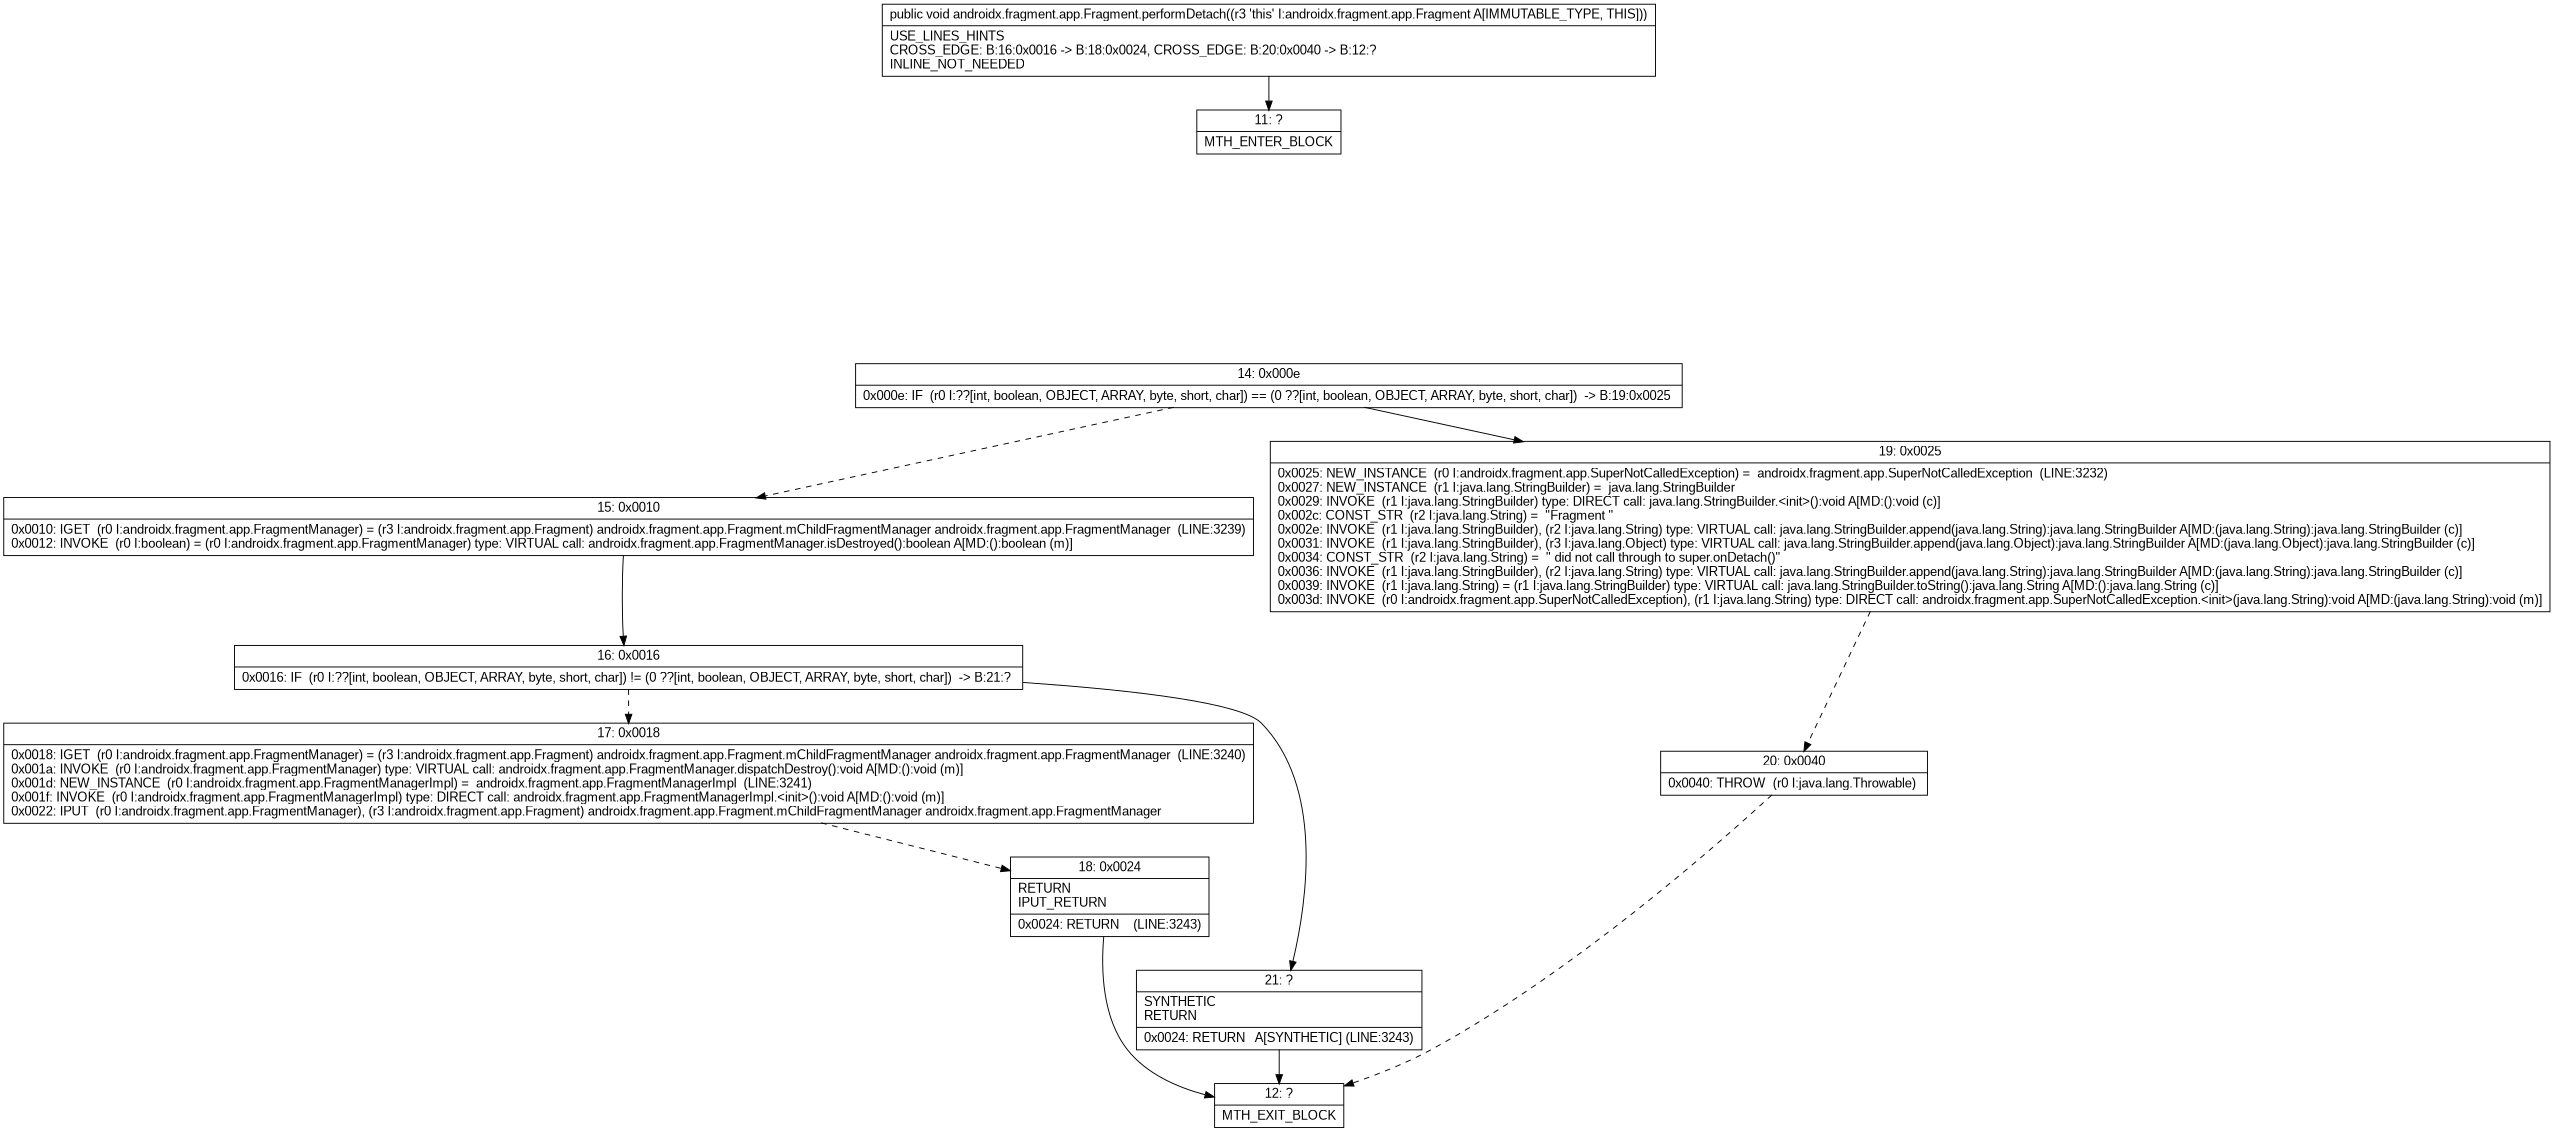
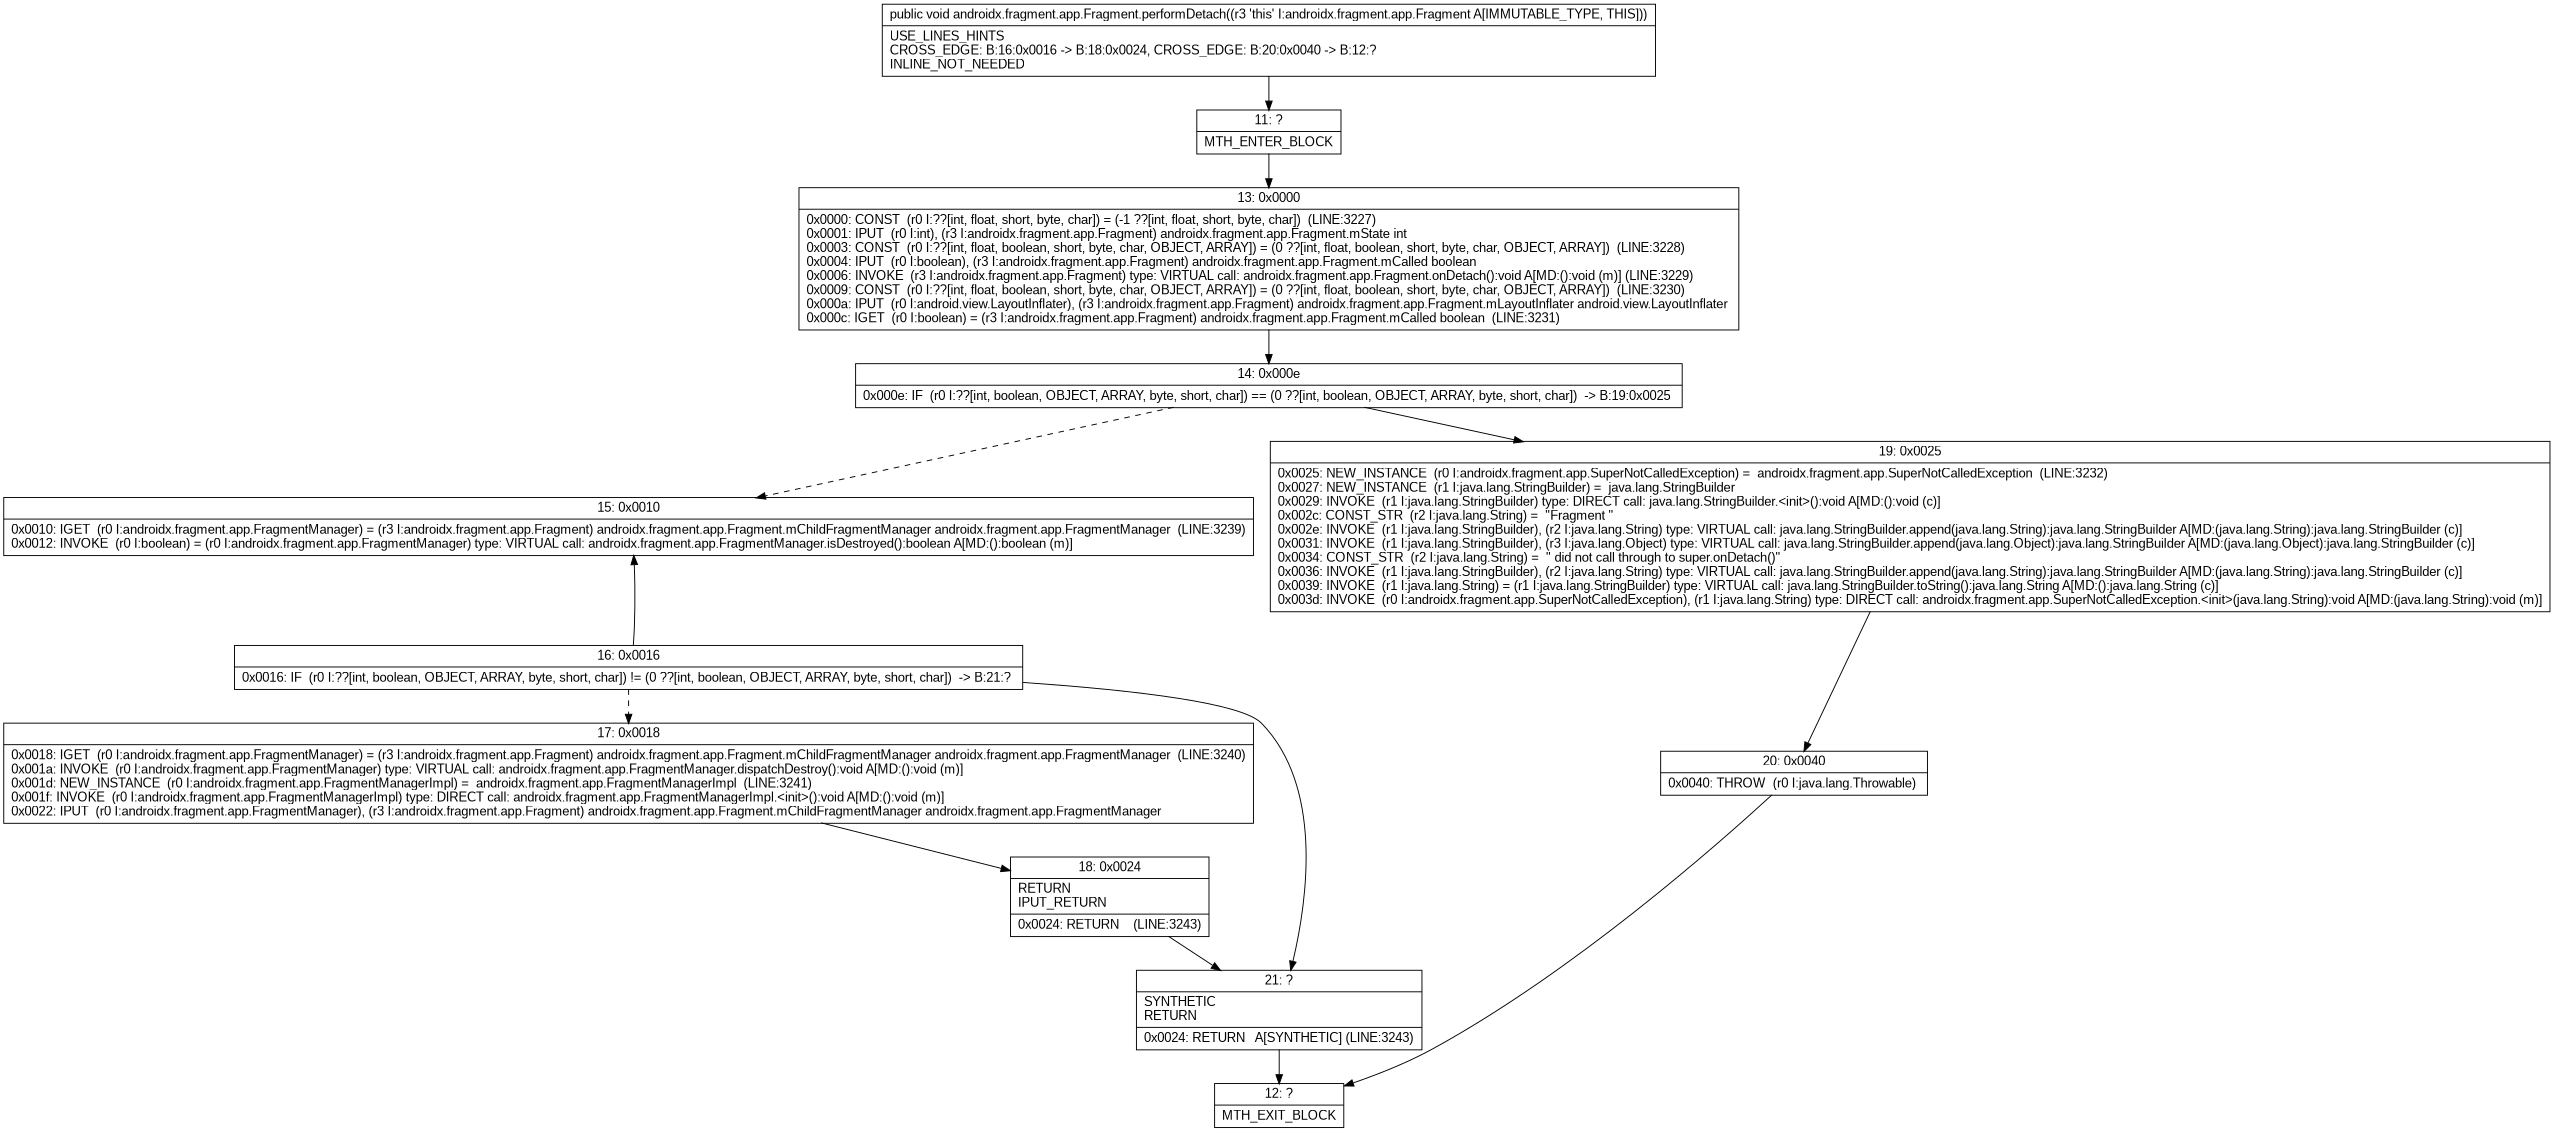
none -> (1269, 259)
(622, 596) -> (635, 605)
(1839, 677) -> (1839, 677)
(911, 846) -> (911, 846)
(1575, 957) -> (1575, 957)
(1120, 1038) -> (1190, 951)
